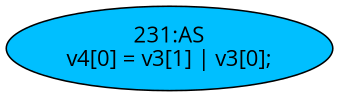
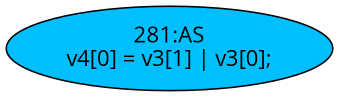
(170, 48) -> (170, 48)
